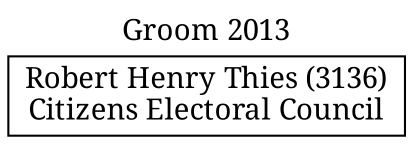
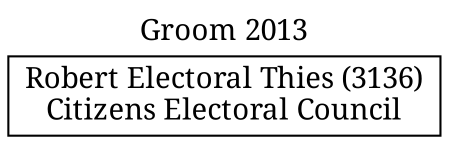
(207, 96) -> (224, 96)
